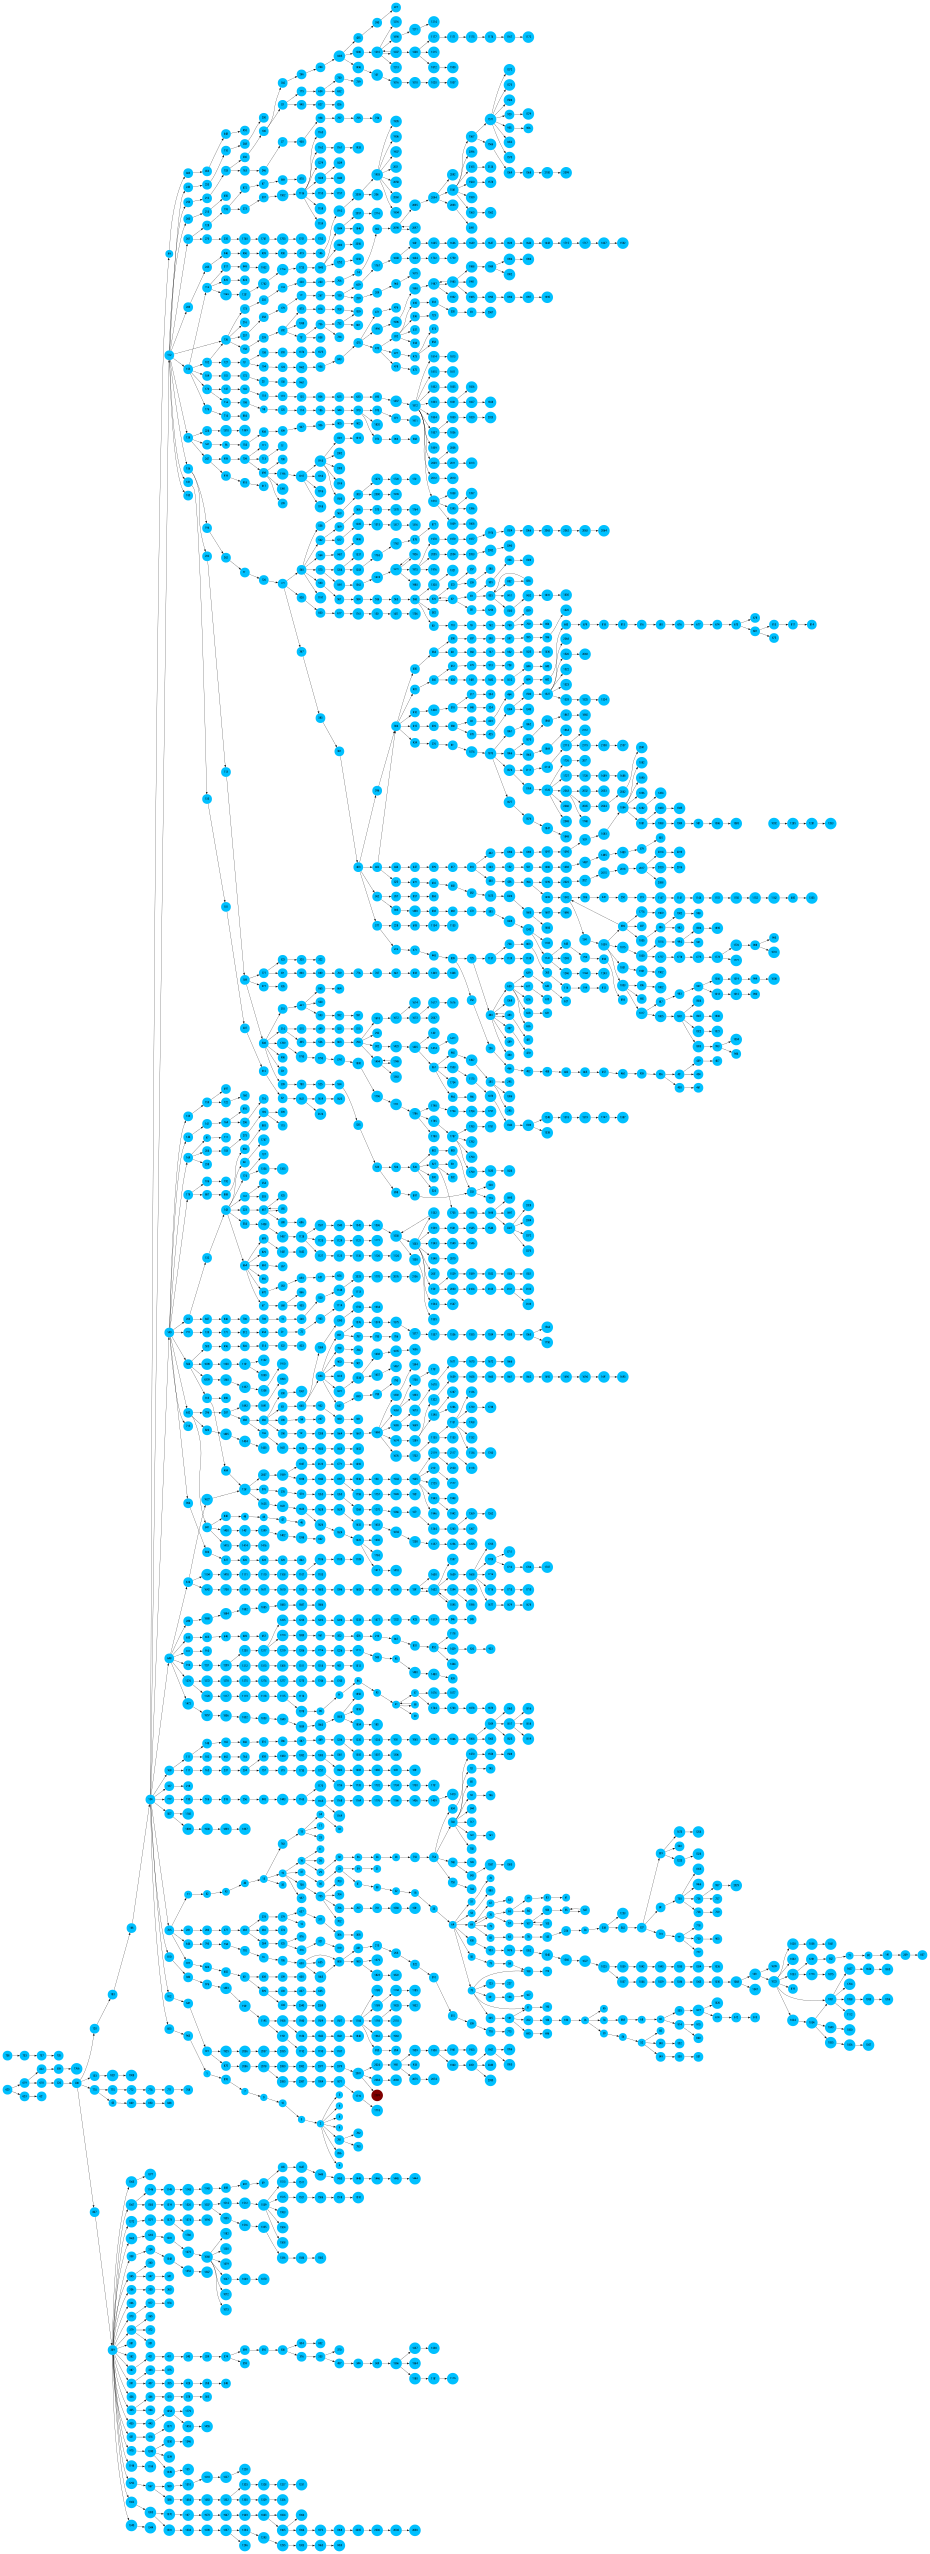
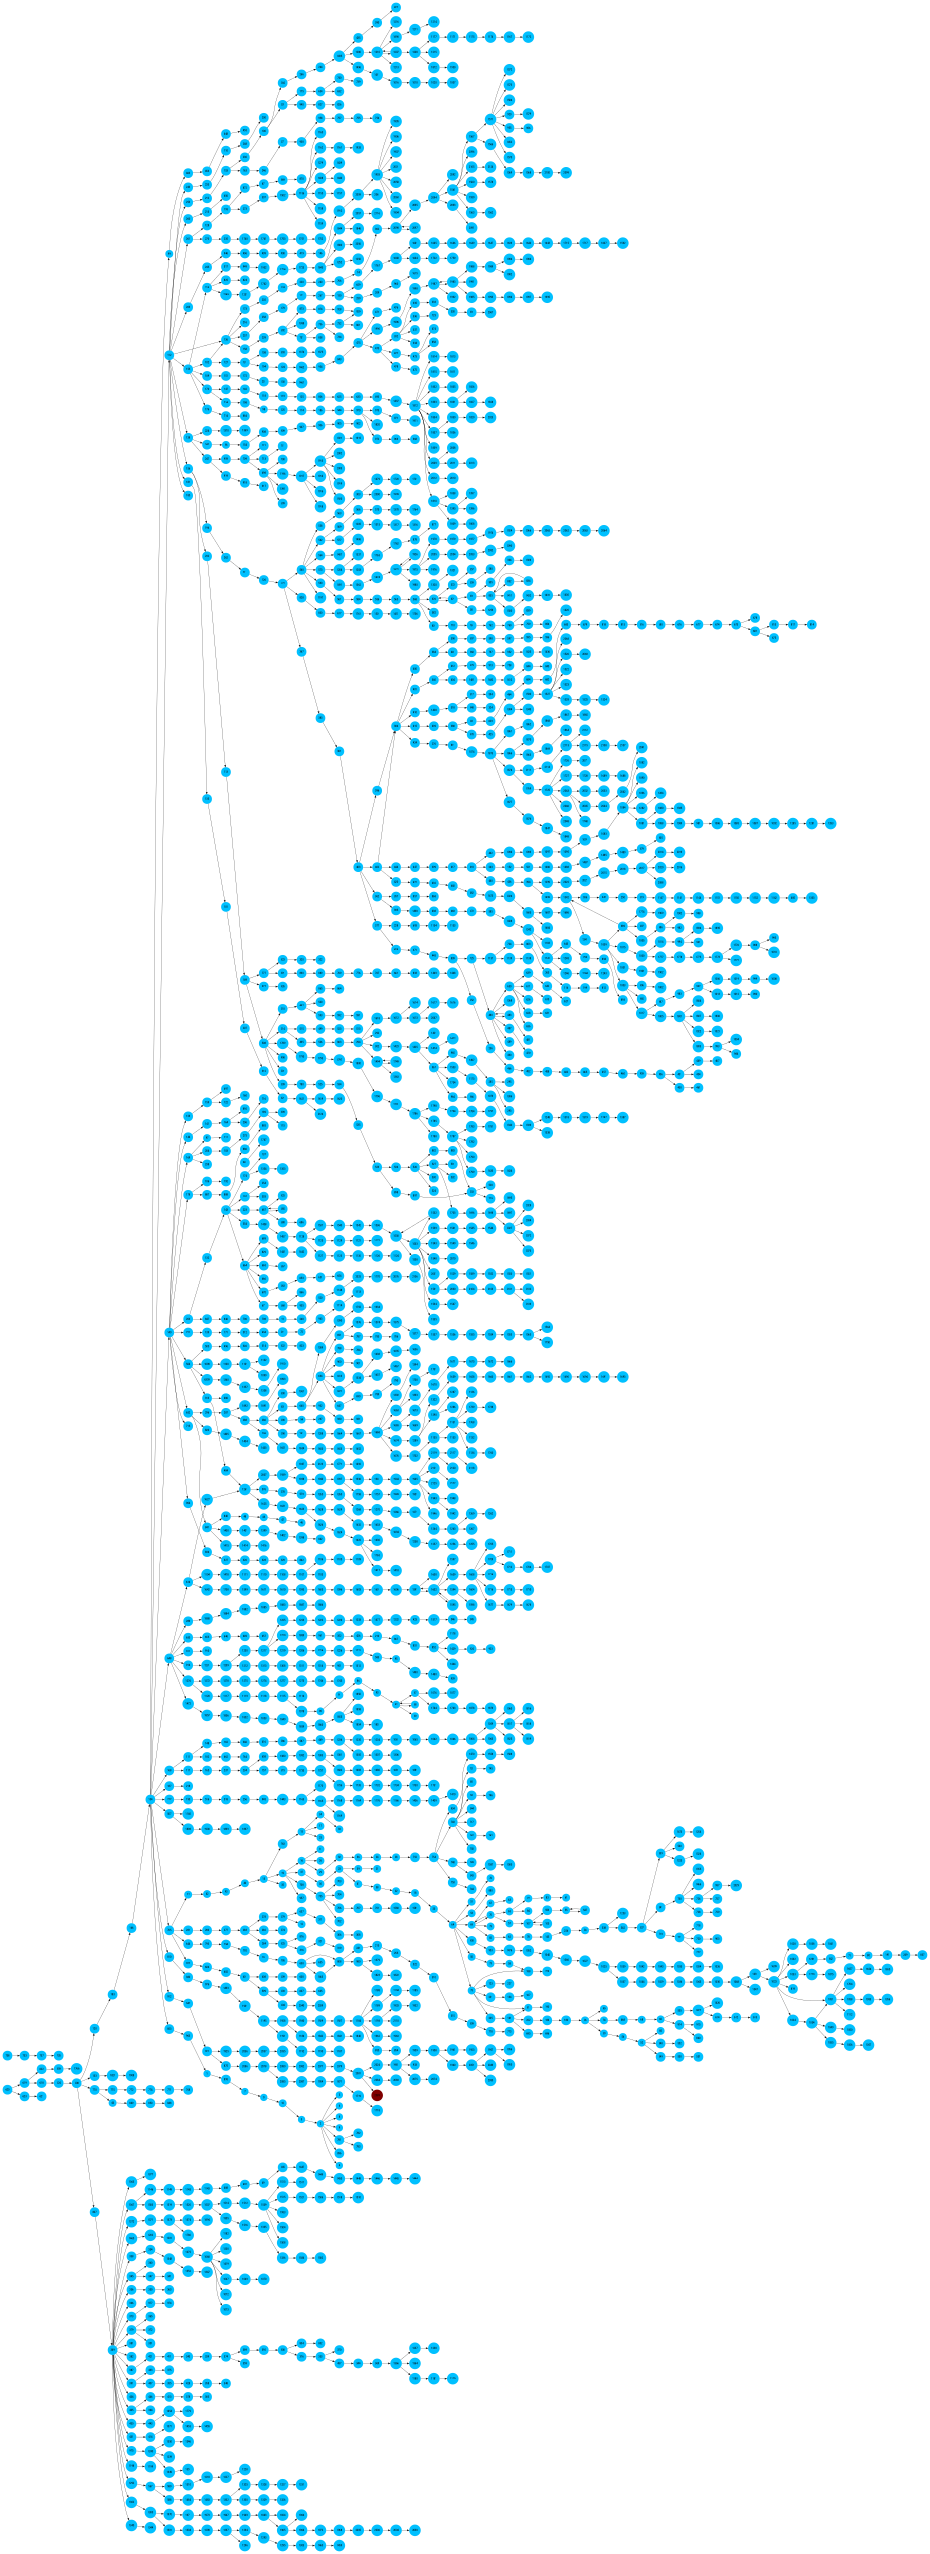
none -> (755, 824)
(235, 1187) -> none
